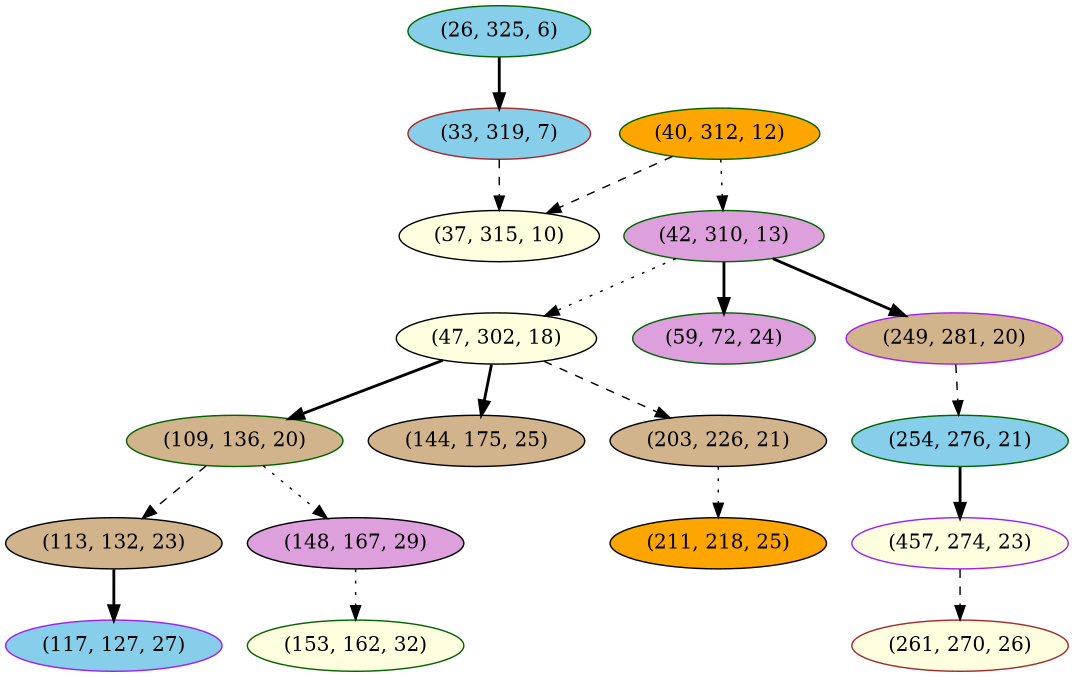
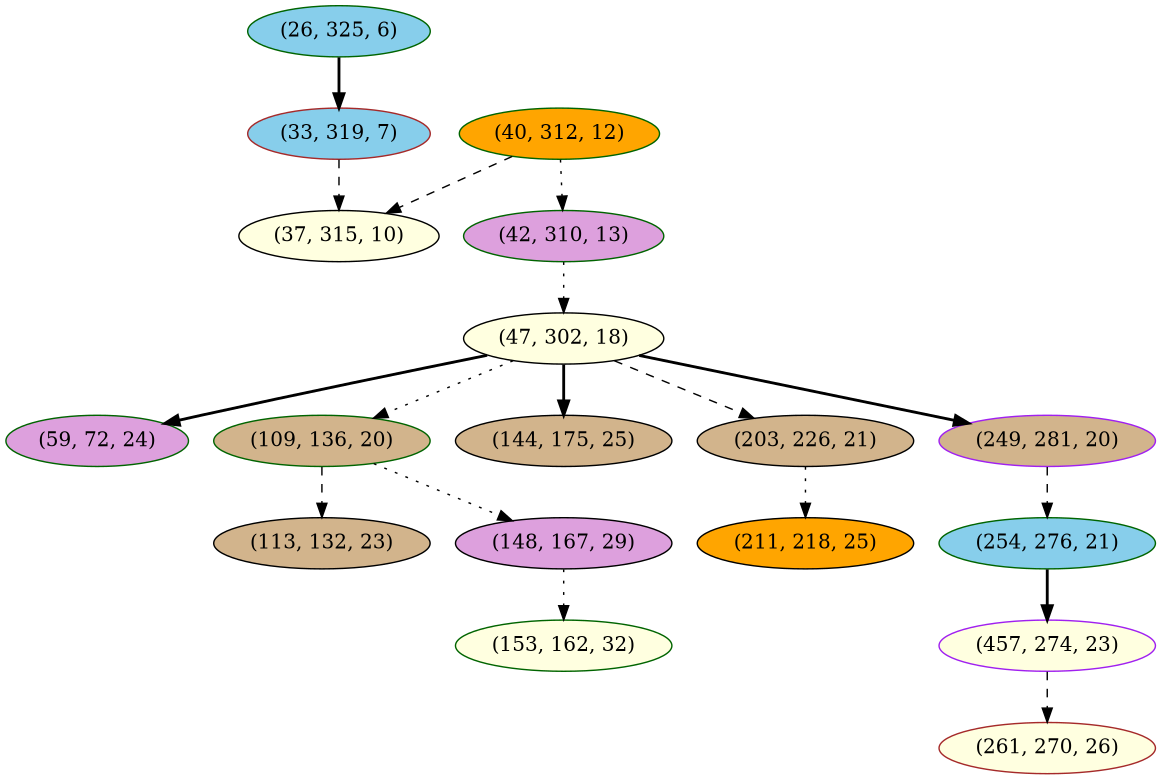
(724, 280) -> (333, 387)
(832, 284) -> (797, 388)
(373, 387) -> (450, 387)
(114, 646) -> none
